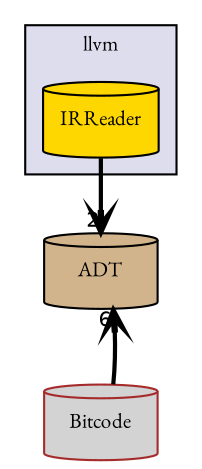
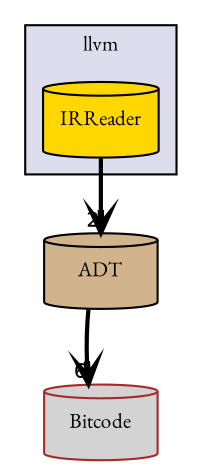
(115, 358) -> (87, 336)
